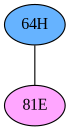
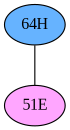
(35, 106) -> (35, 106)
